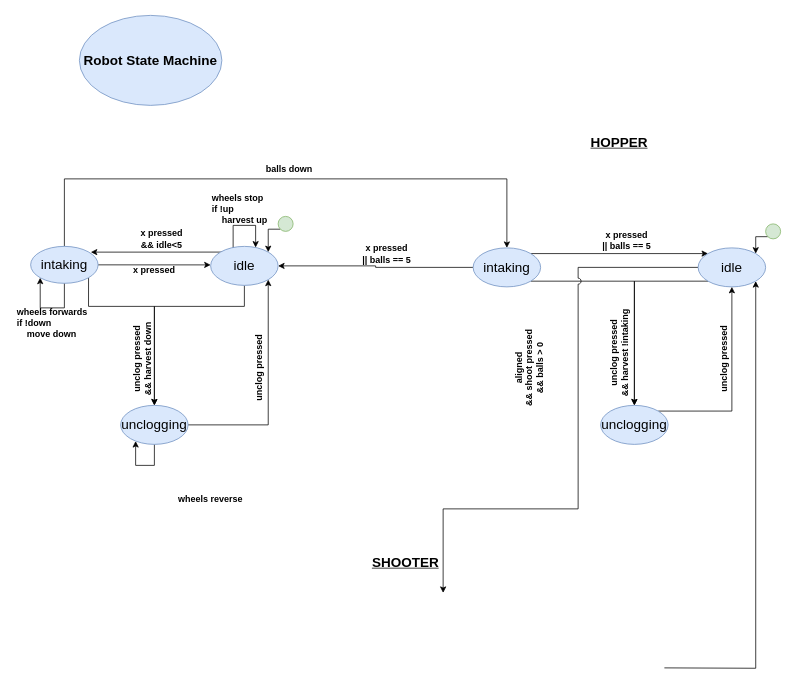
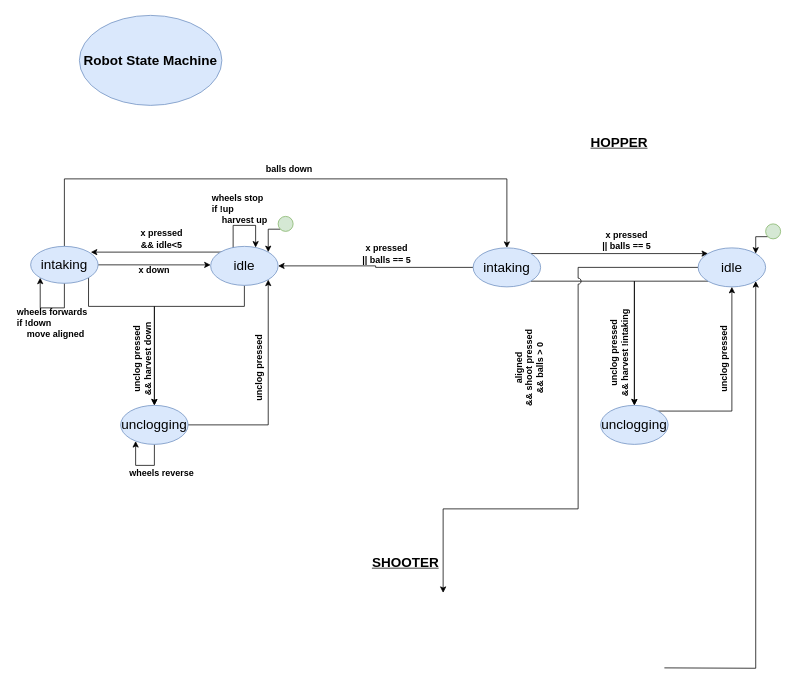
(154, 270) -> (154, 270)
(52, 323) -> (52, 323)
(225, 499) -> (177, 473)
